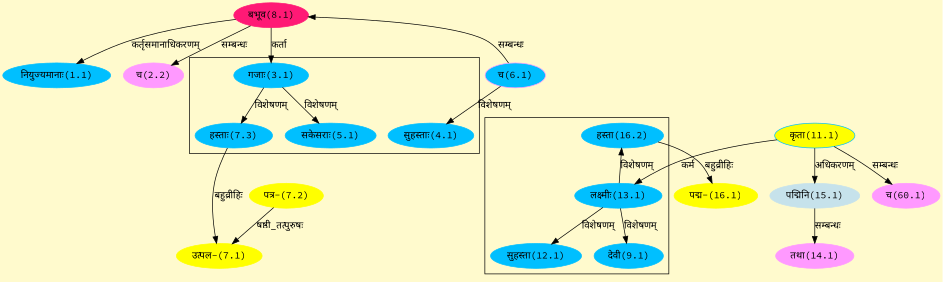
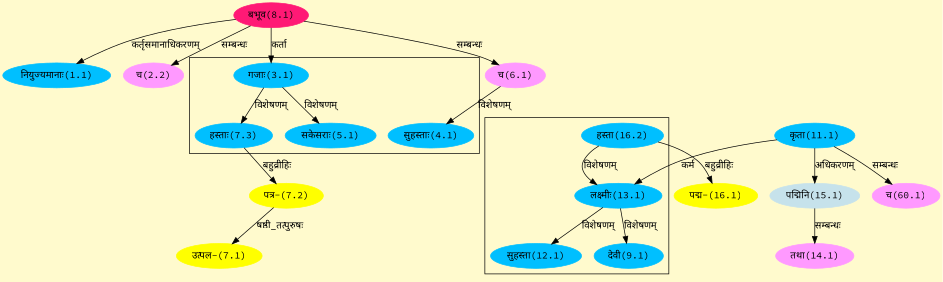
(418, 25) -> (399, 38)
(515, 75) -> (515, 75)
(815, 136) -> (815, 136)
(620, 169) -> (583, 162)
(213, 191) -> (258, 163)
